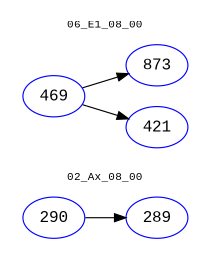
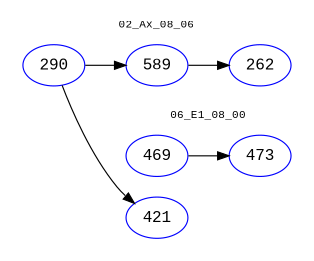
(157, 65) -> (260, 156)
none -> (260, 65)
(100, 110) -> (89, 144)
(105, 177) -> (157, 25)
(157, 218) -> (157, 65)
